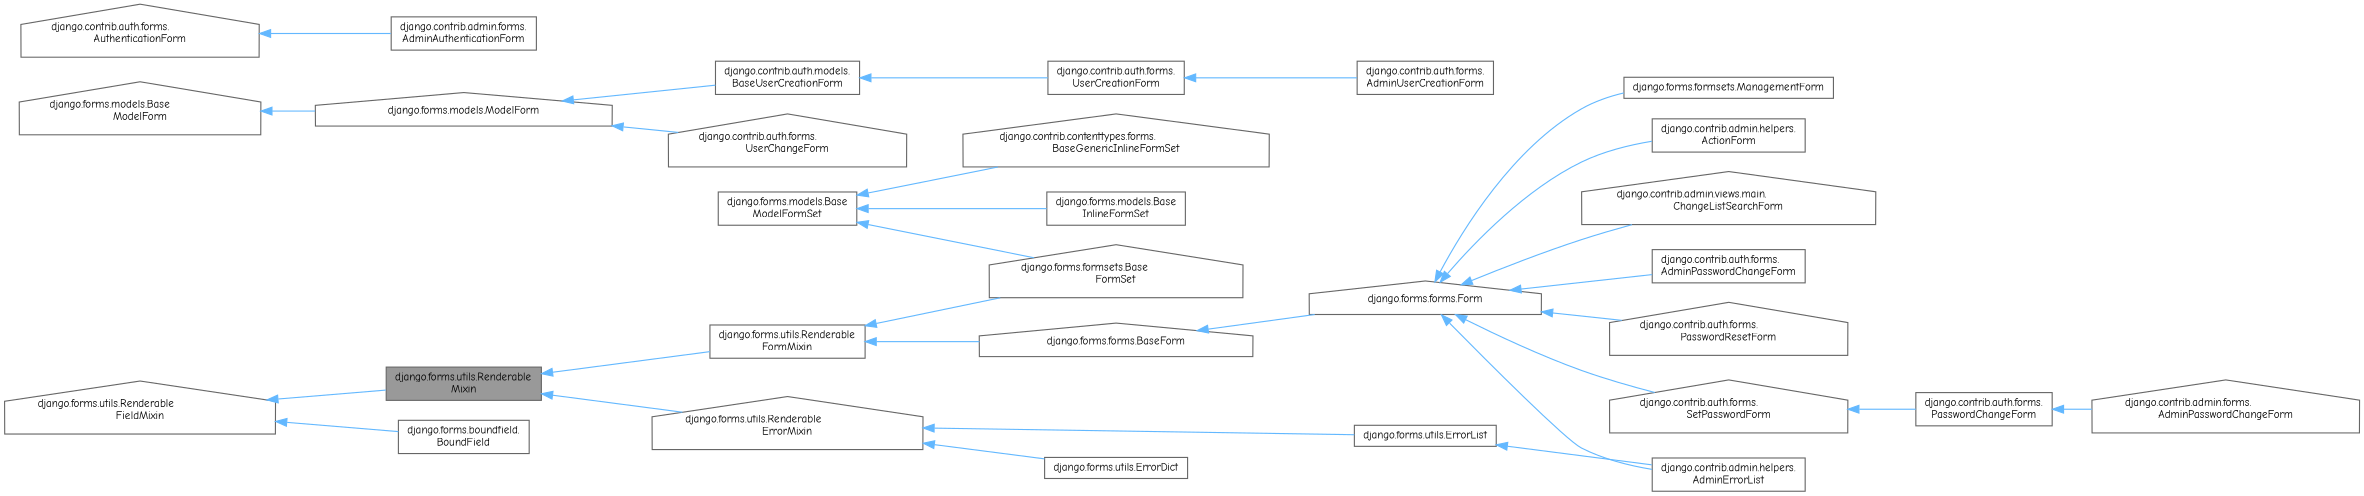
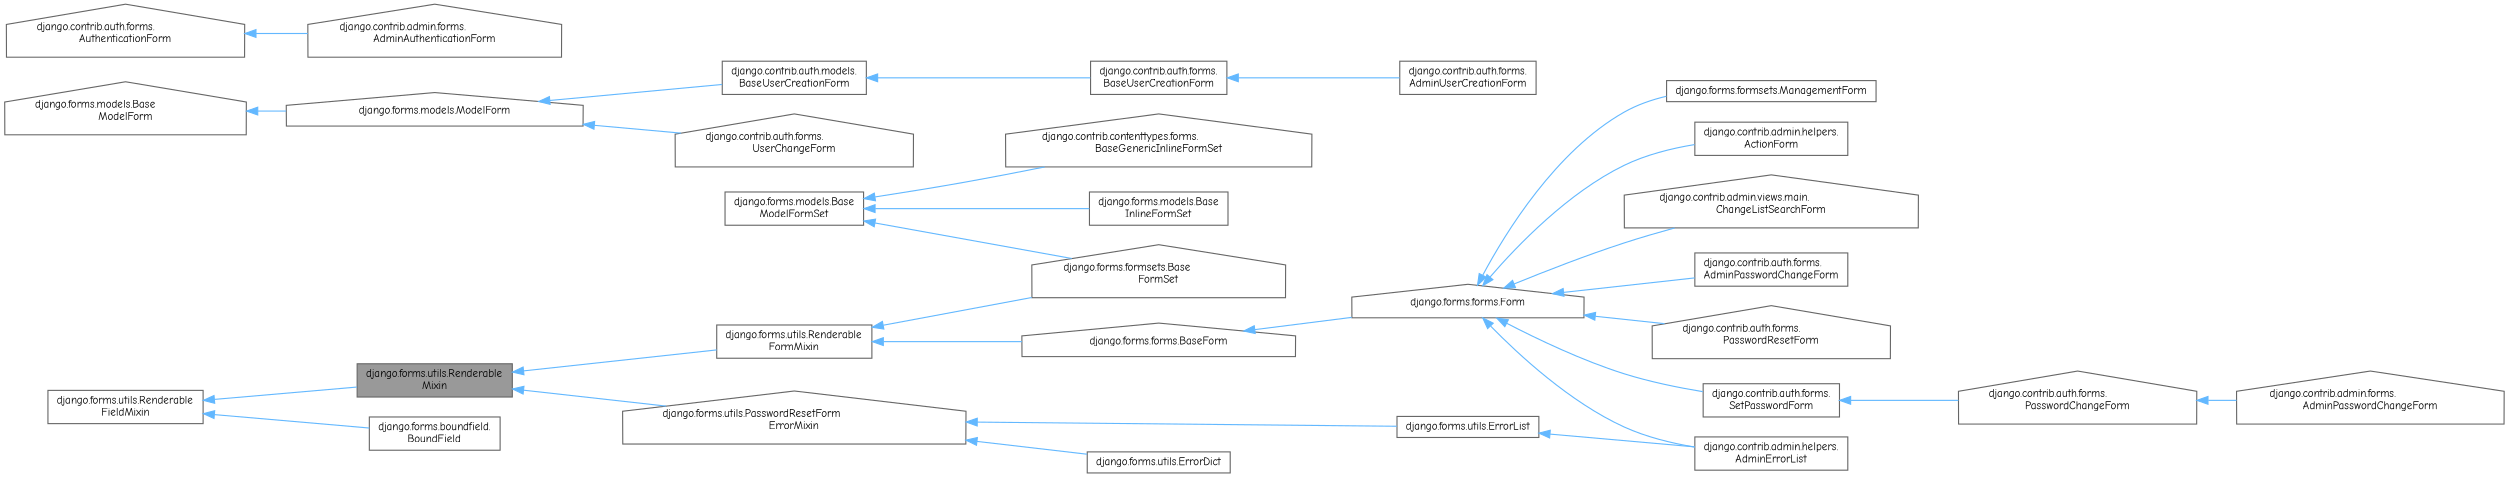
(464, 33) -> (435, 33)
(1116, 78) -> (1159, 78)
(1729, 409) -> (1771, 400)
(1984, 409) -> (2078, 400)
(140, 410) -> (126, 407)
(788, 426) -> (794, 420)
